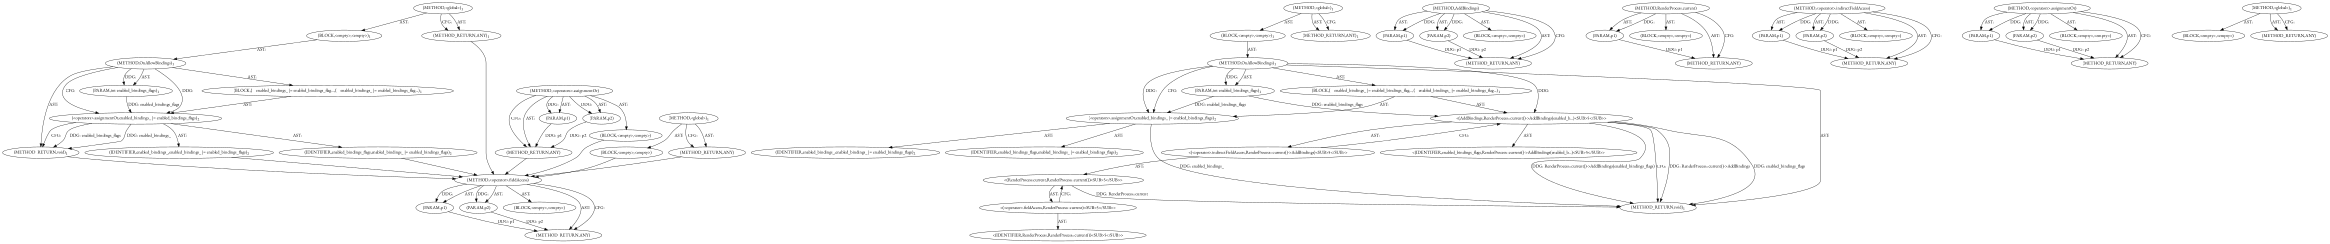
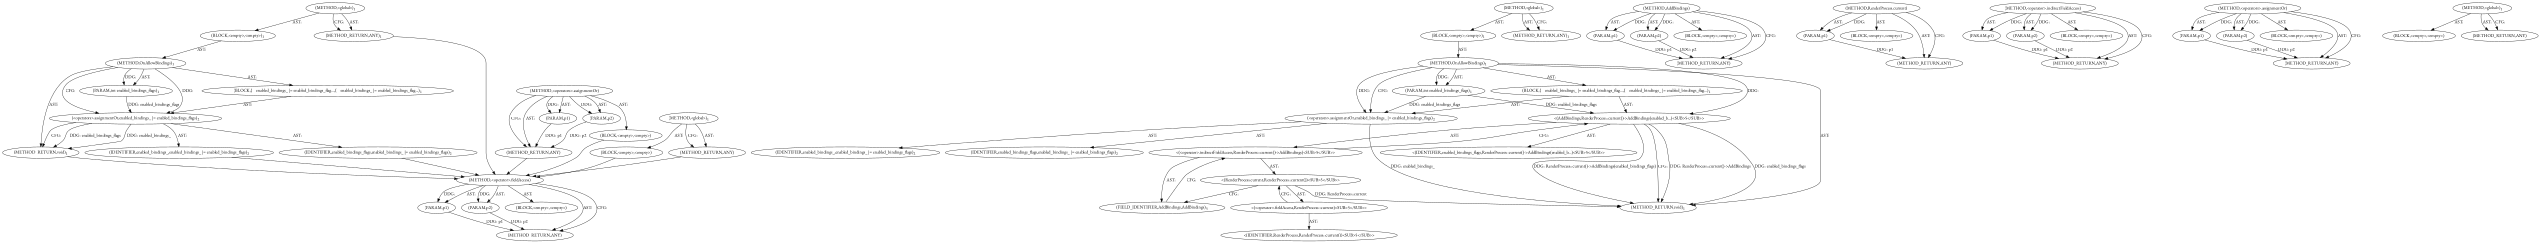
none -> (1162, 208)
